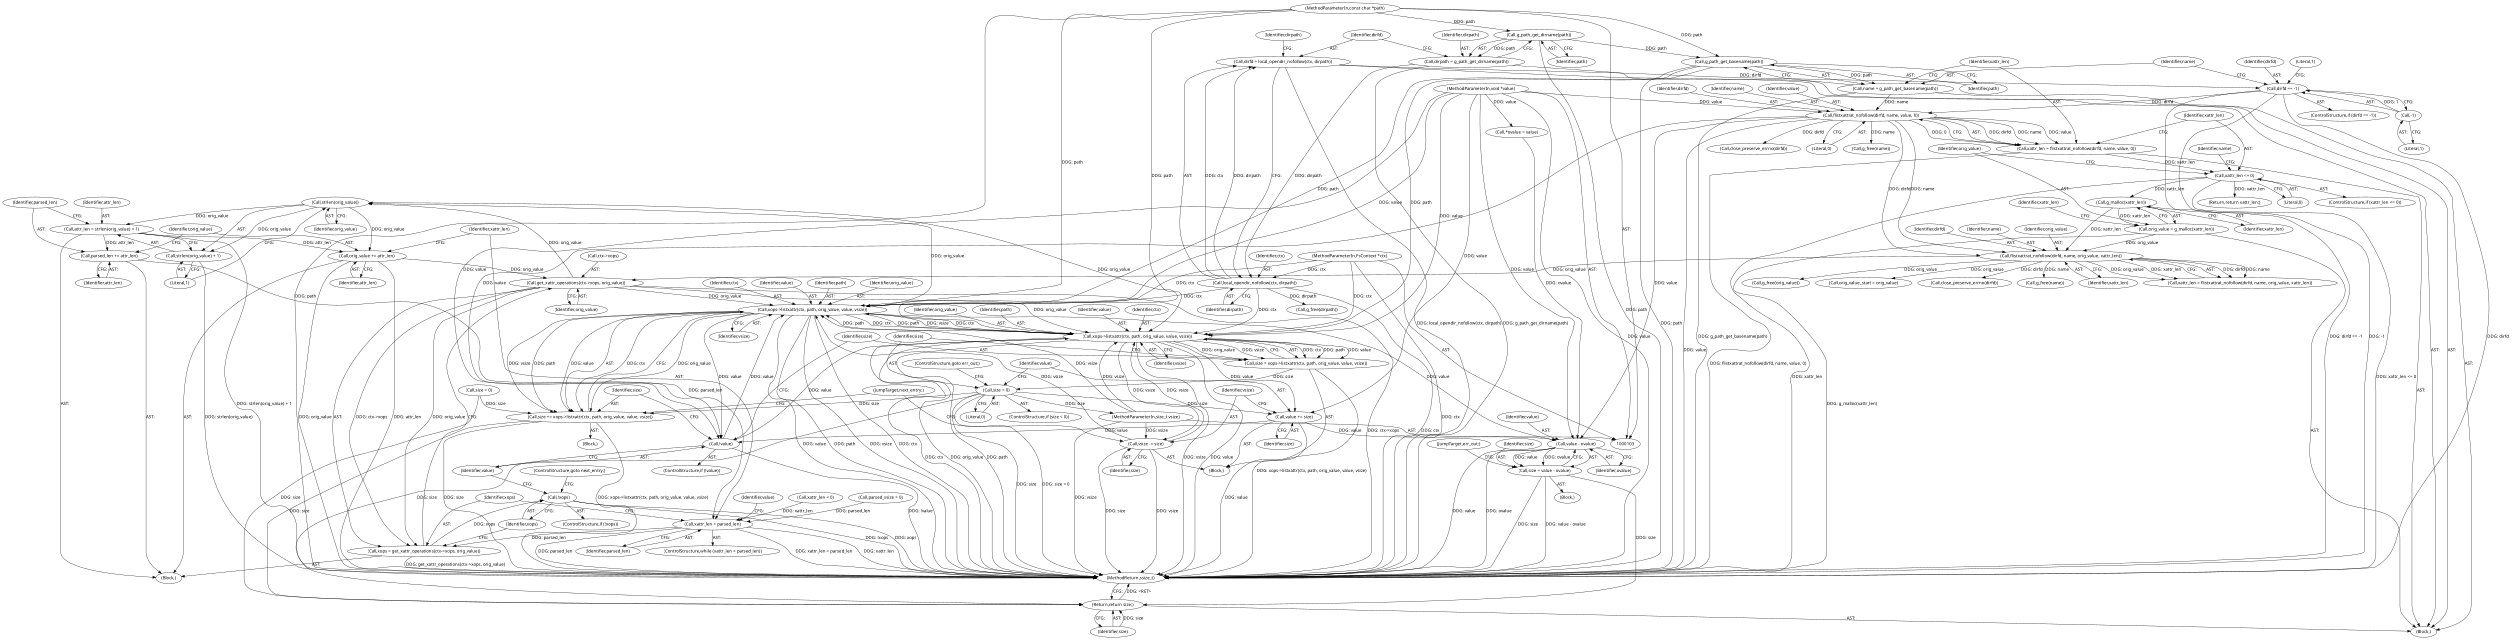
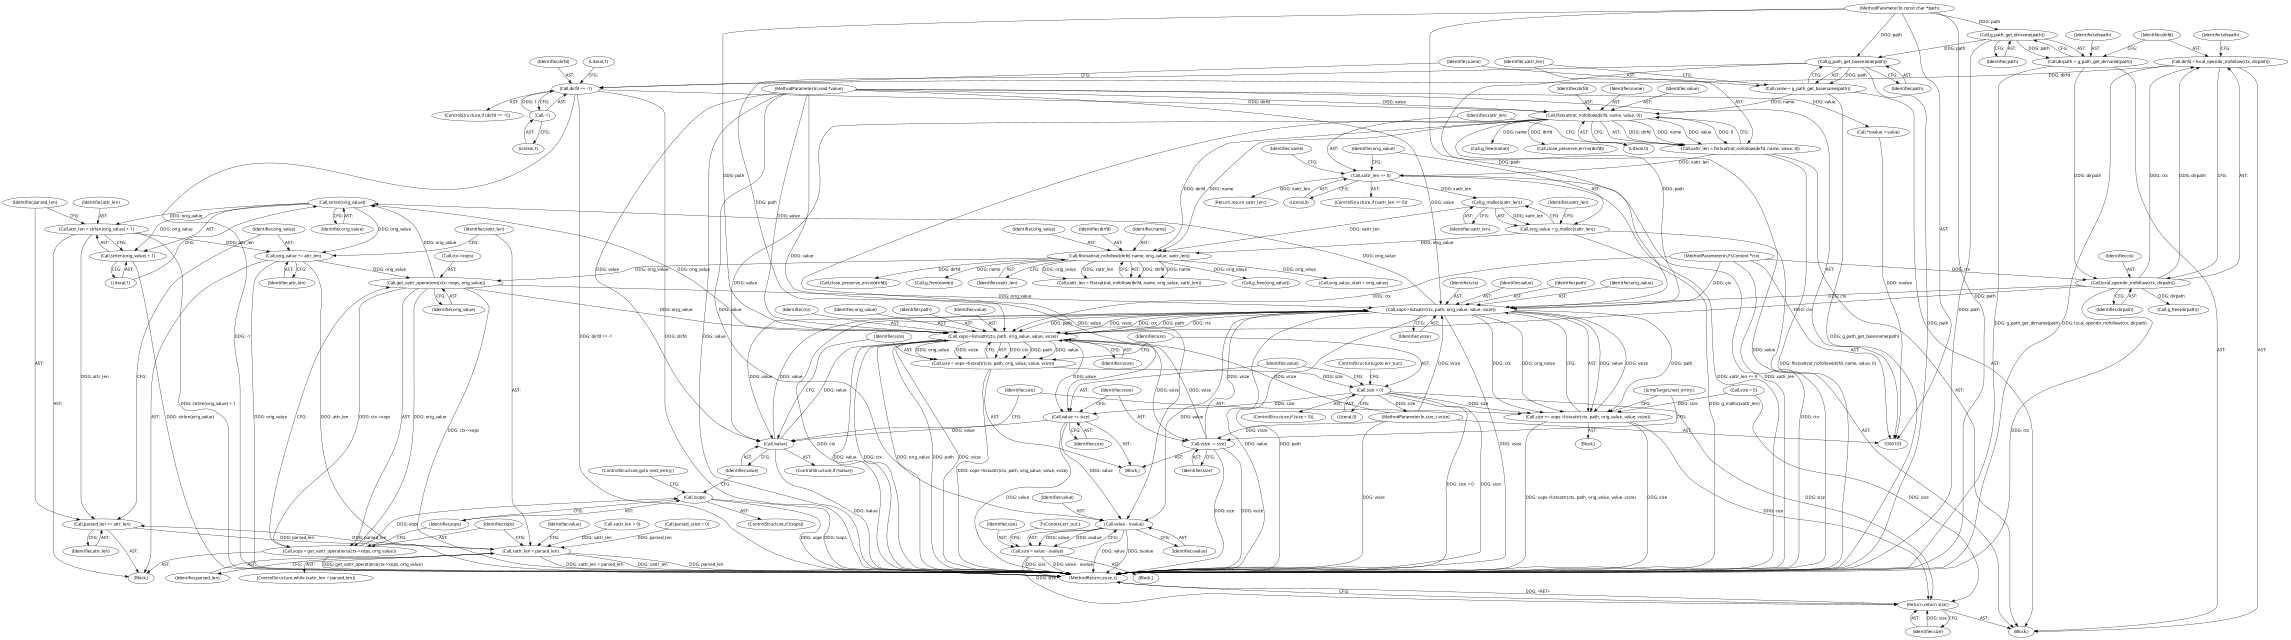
(1548, 291) -> (1886, 288)
(1459, 444) -> (1060, 524)
(544, 534) -> (319, 536)
